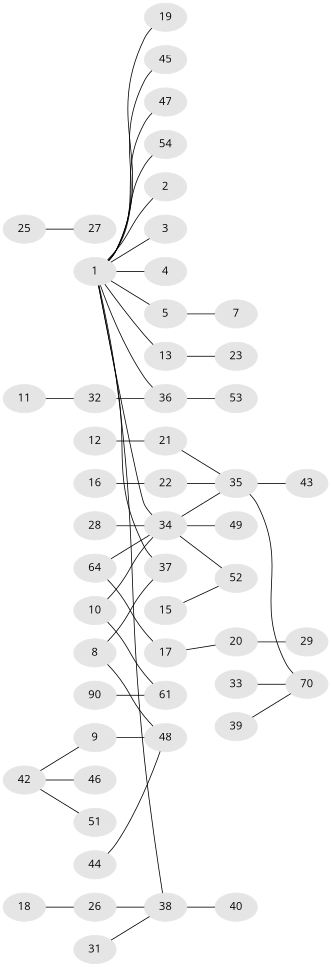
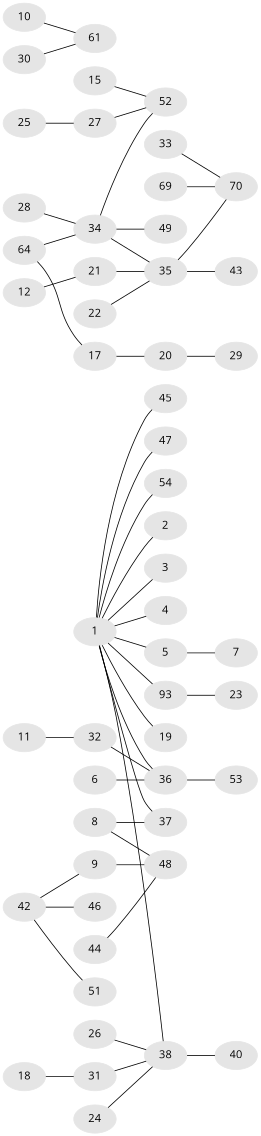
none -> (130, 113)
(166, 356) -> (166, 695)
(127, 431) -> none
(95, 483) -> none
(127, 573) -> none
(95, 695) -> (24, 60)
(236, 727) -> (166, 187)
none -> (95, 780)
(60, 907) -> (60, 1077)
none -> (95, 1119)
